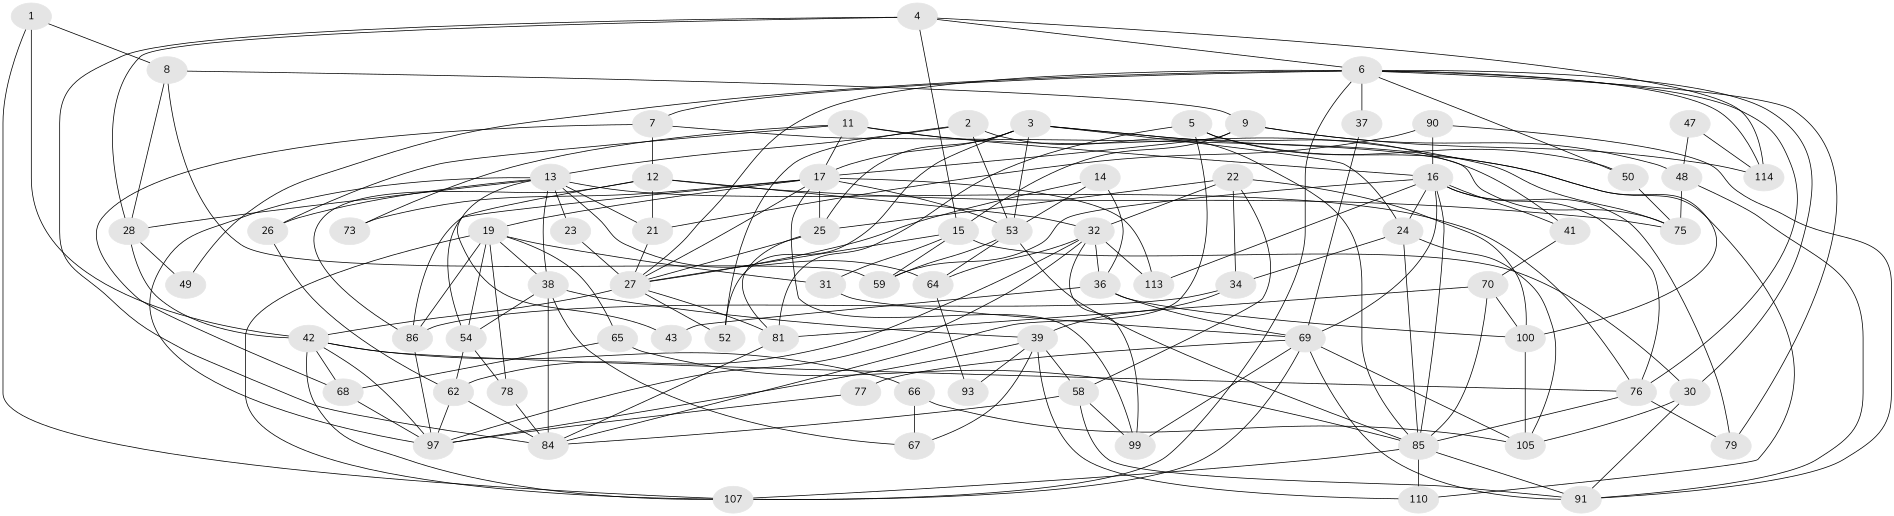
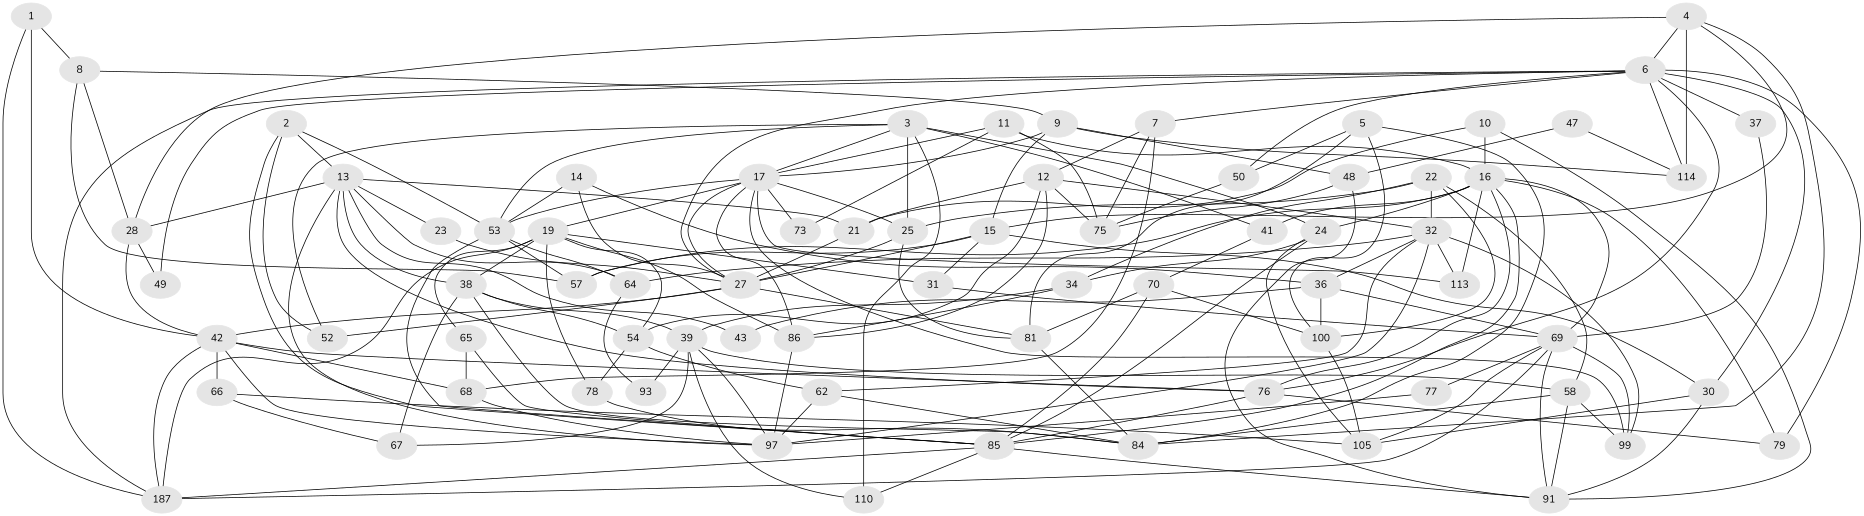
(1433, 124) -> (1485, 124)
(268, 231) -> none
(879, 285) -> (577, 285)
(733, 500) -> (162, 500)
